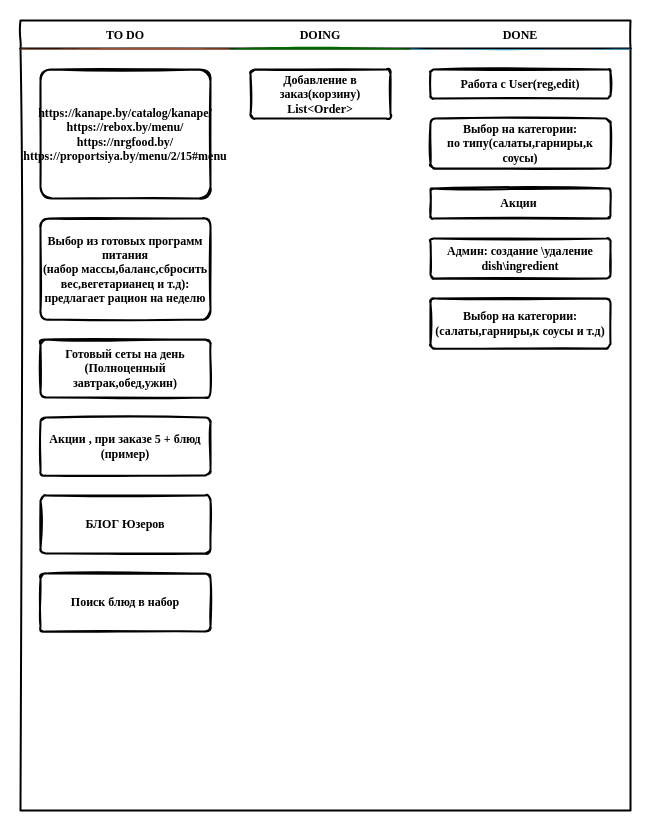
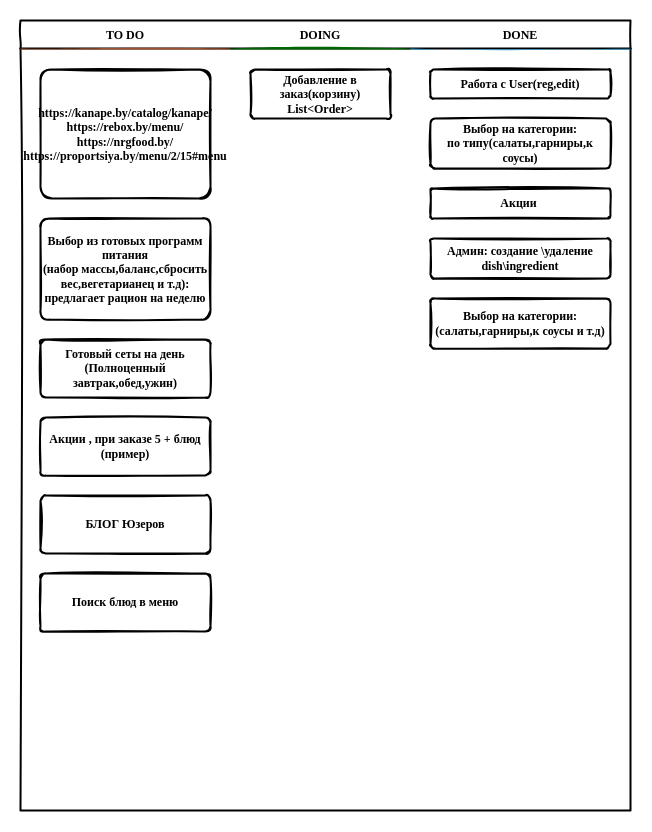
(126, 603) -> (126, 603)
